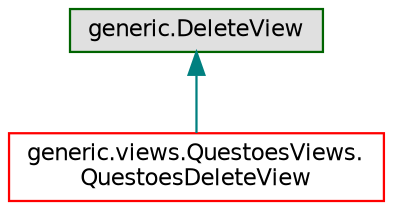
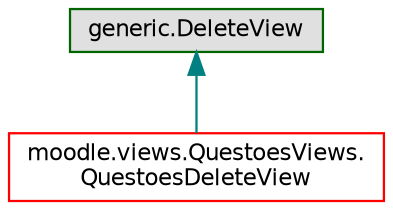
(196, 167) -> (196, 167)
